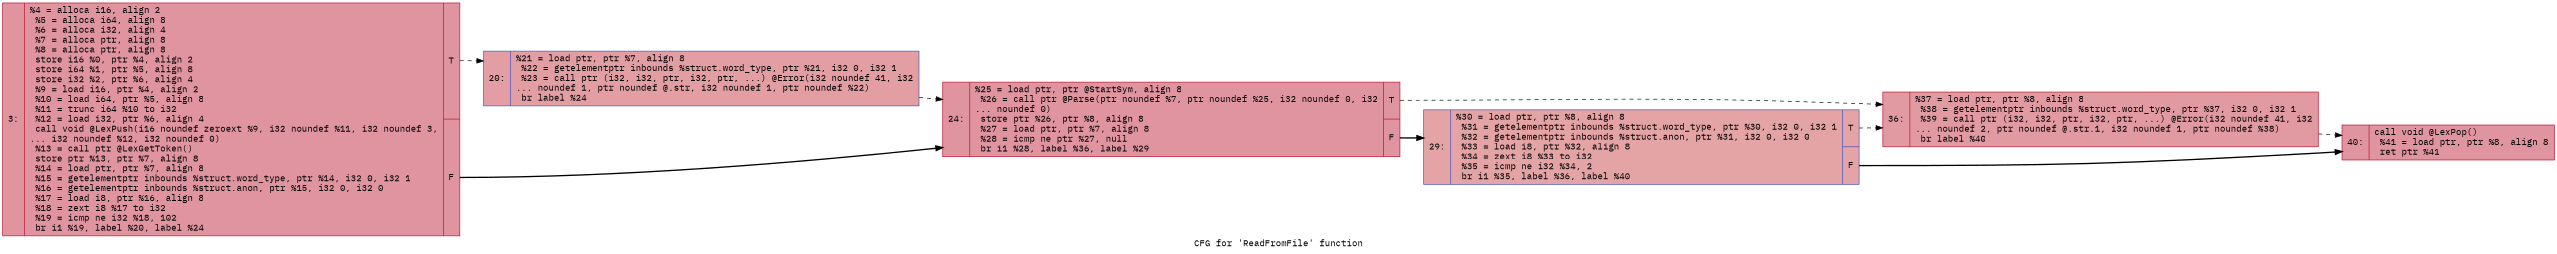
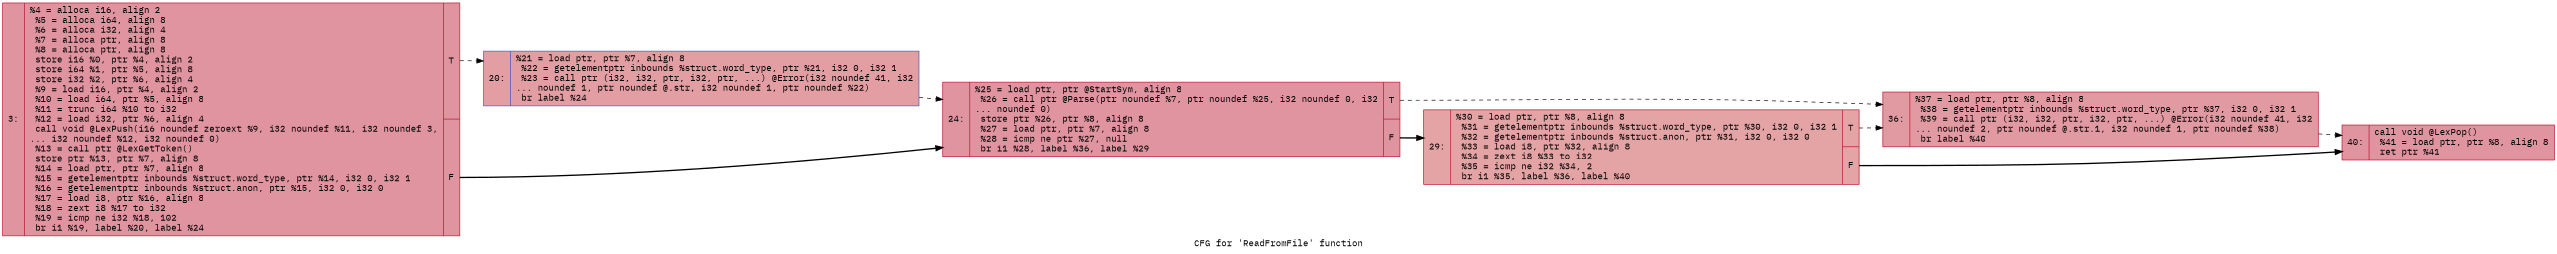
(1641, 147) -> (1641, 147)
